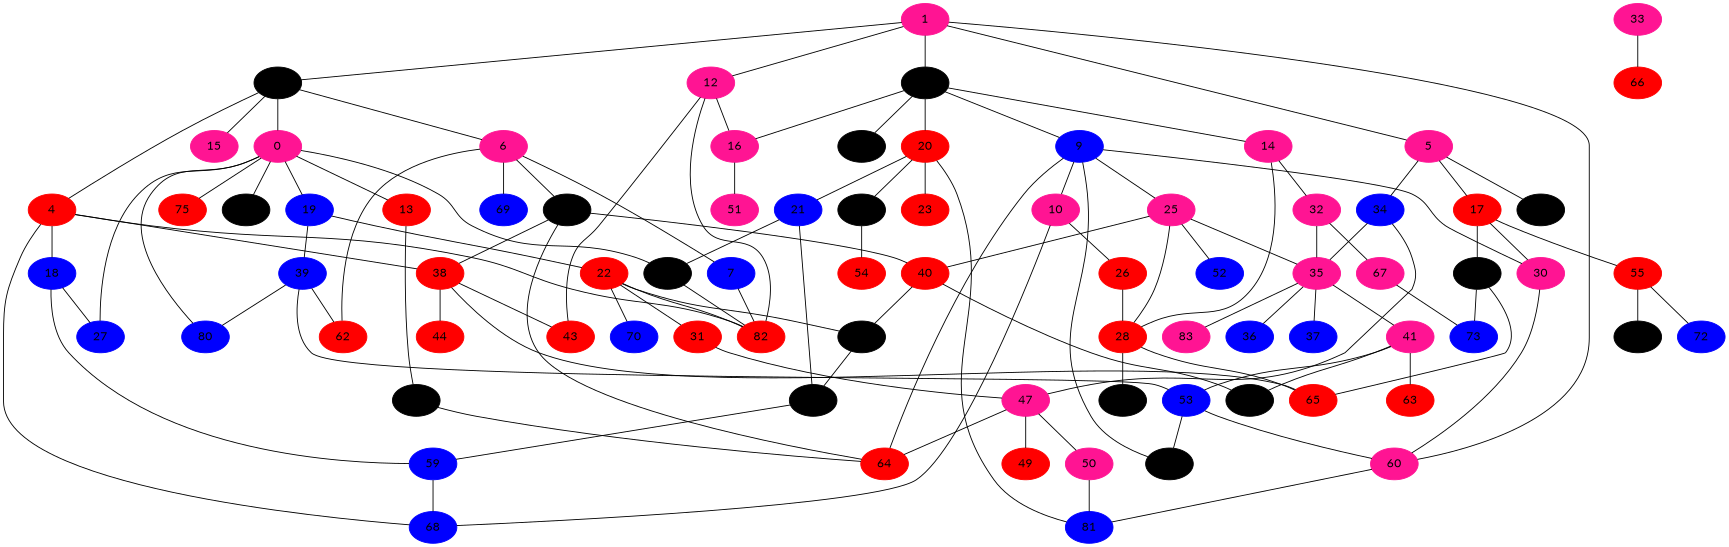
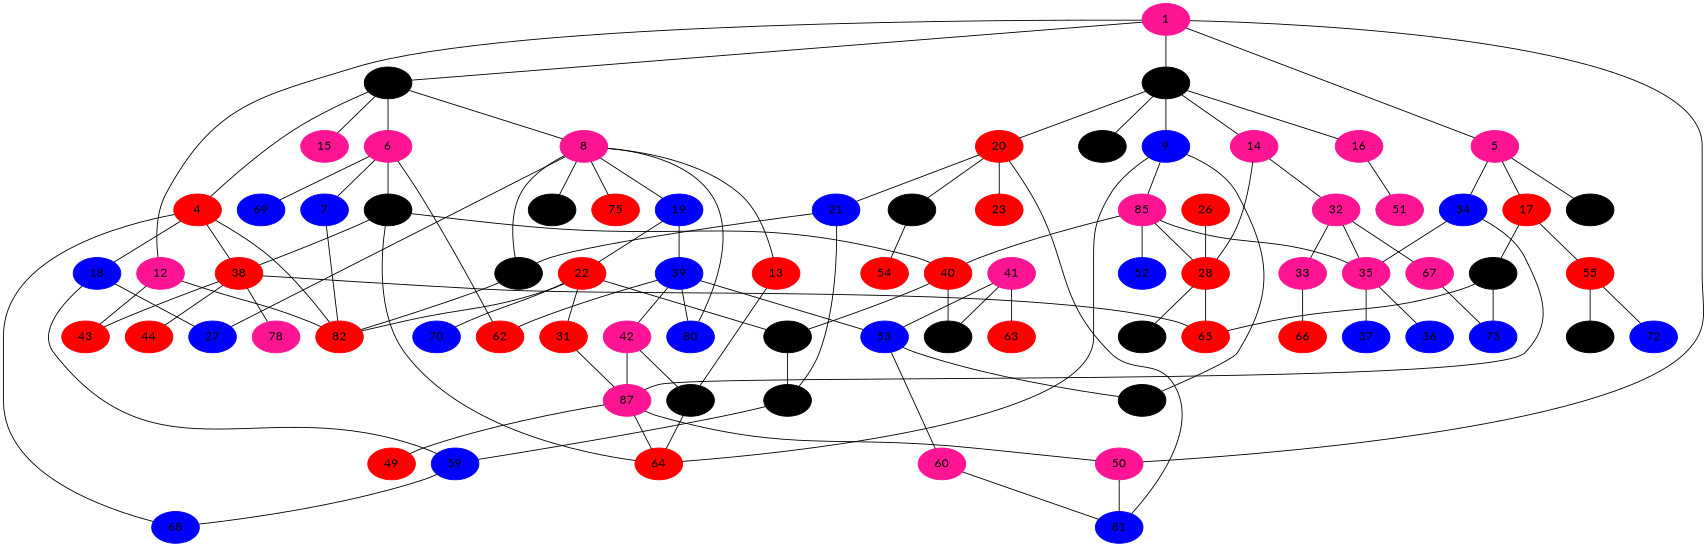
(1483, 94) -> (1702, 257)
(723, 114) -> none
(278, 146) -> (584, 146)
(1056, 210) -> none
(1171, 210) -> (1142, 210)
none -> (1319, 242)
(1541, 273) -> none
(1363, 305) -> none
none -> (276, 337)
none -> (627, 337)
(1186, 337) -> none
(1026, 400) -> (627, 400)
